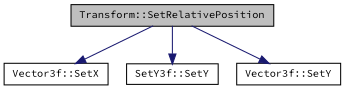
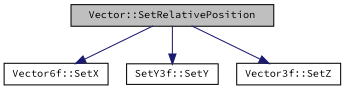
(172, 15) -> (172, 15)
(56, 74) -> (56, 74)
(289, 74) -> (289, 74)
